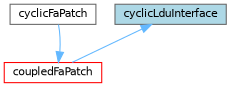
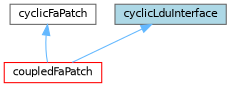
(60, 38) -> (46, 49)
